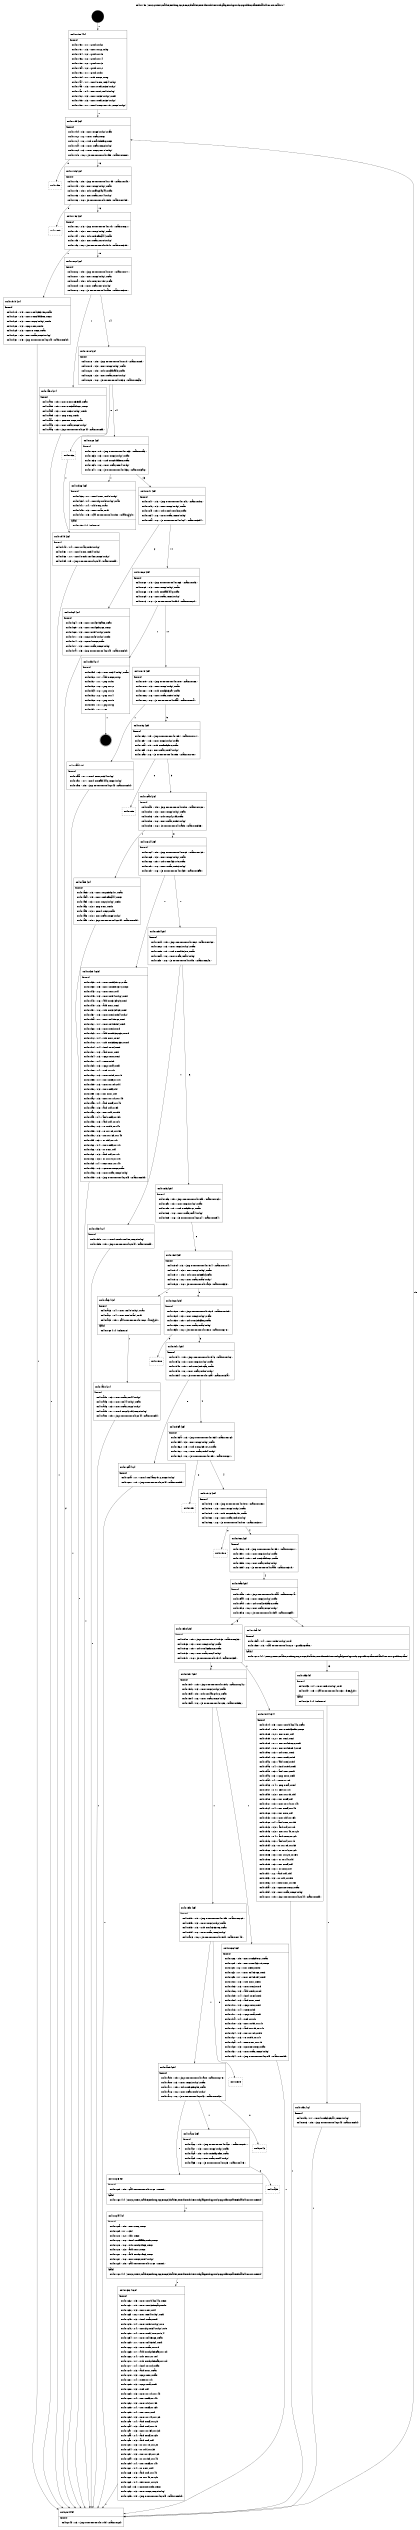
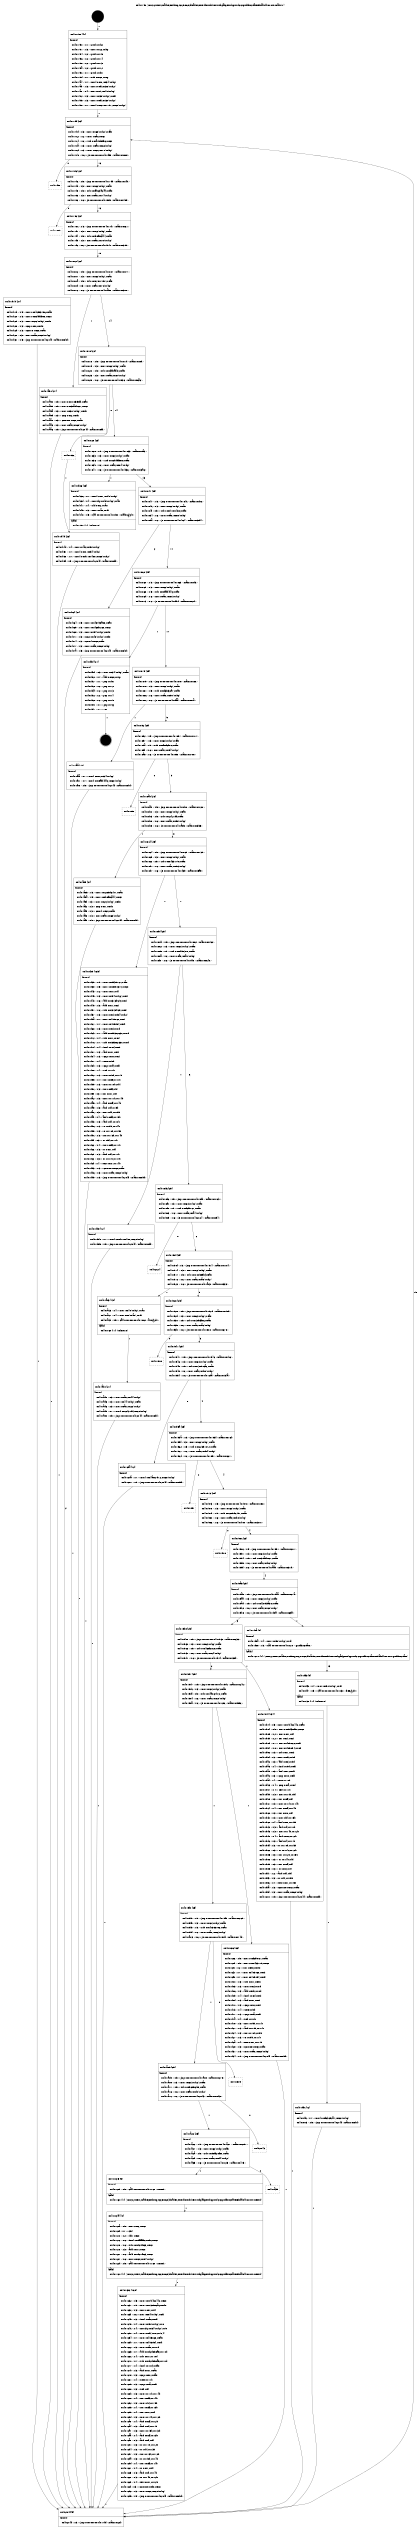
(54, 271) -> none
none -> (155, 1270)
(177, 2137) -> (199, 2170)
